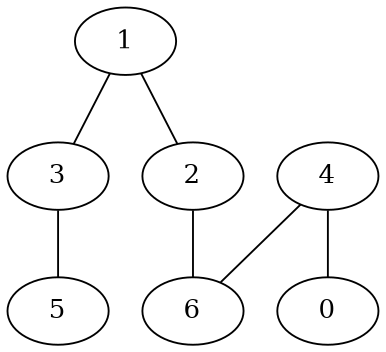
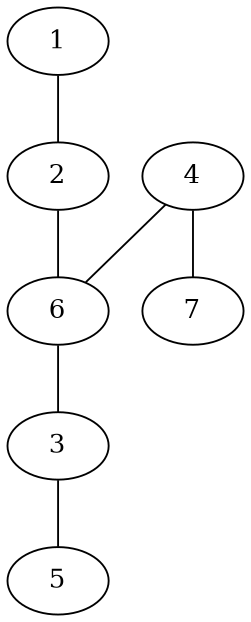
(92, 109) -> (58, 379)
(328, 311) -> (193, 311)
